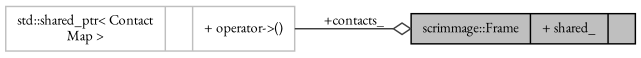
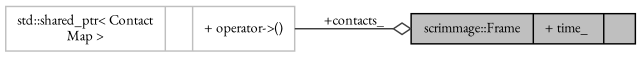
(569, 28) -> (567, 28)
